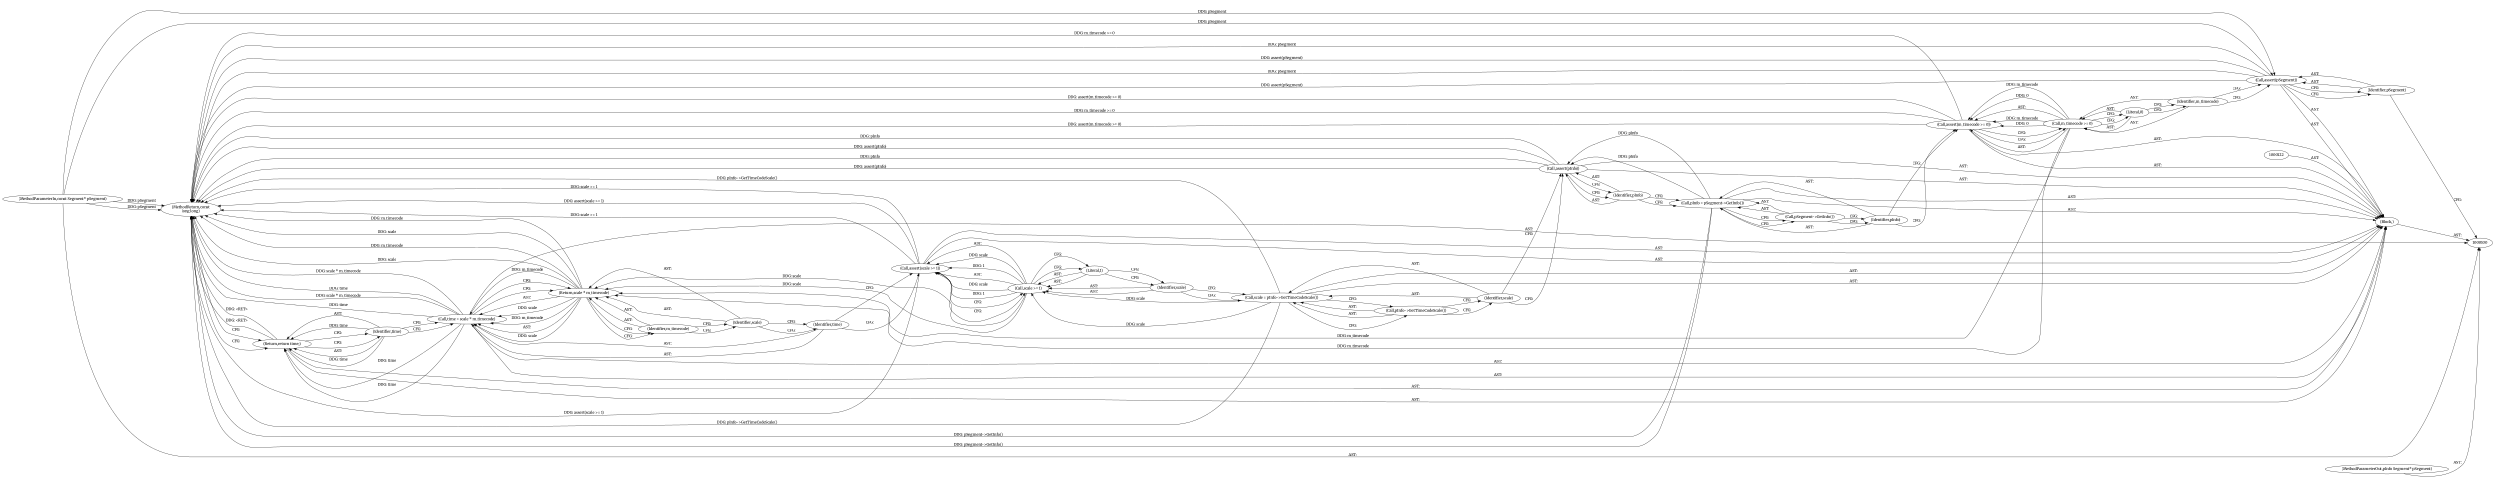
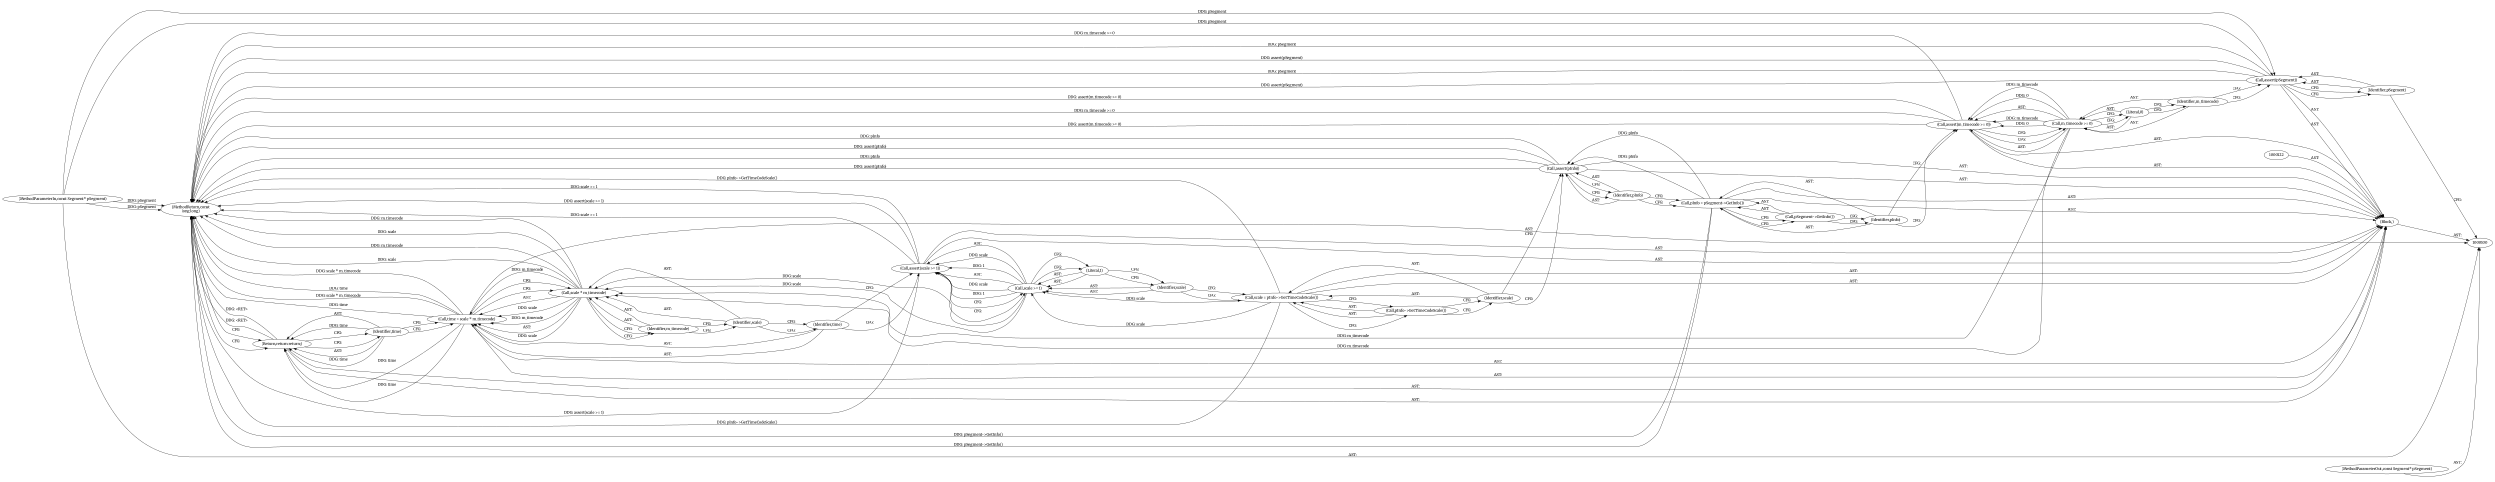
(584, 293) -> (584, 293)
(282, 344) -> (282, 344)
(2387, 469) -> (2387, 469)
